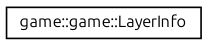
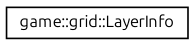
(104, 23) -> (97, 23)
